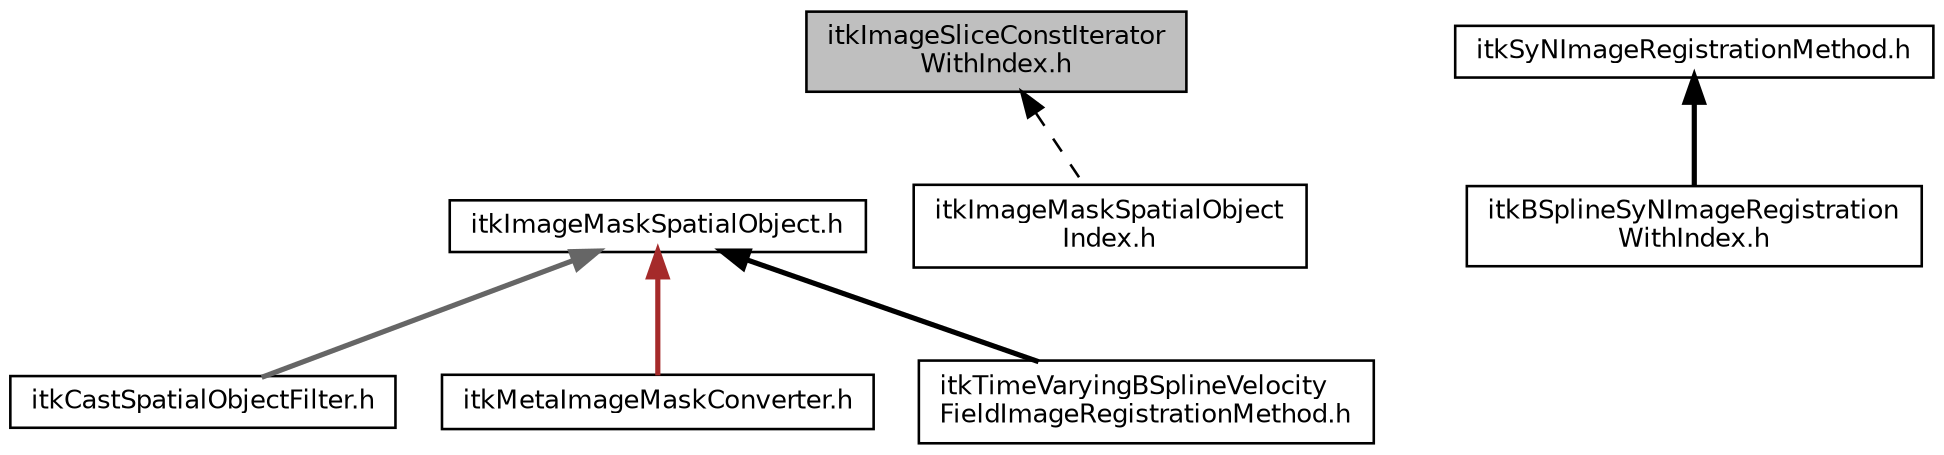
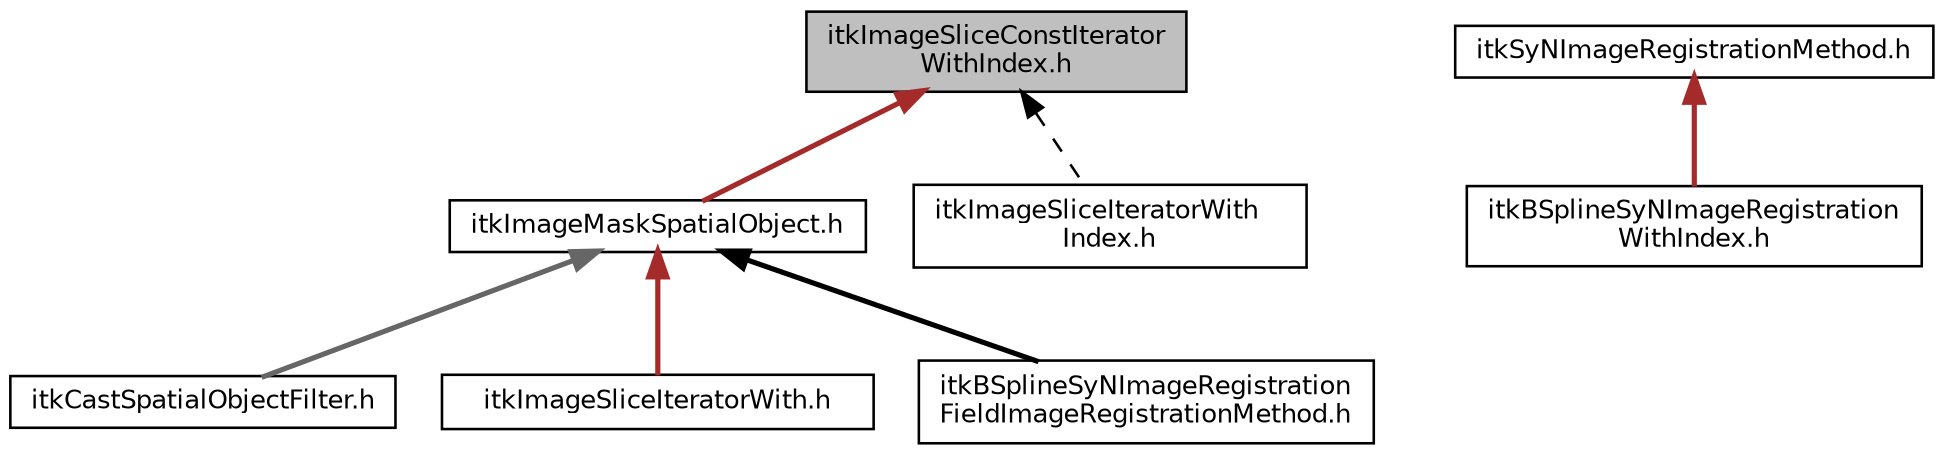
(1694, 144) -> (1694, 144)
none -> (801, 152)
(1110, 226) -> (1110, 226)
(658, 402) -> (658, 402)
(1146, 402) -> (1146, 402)
